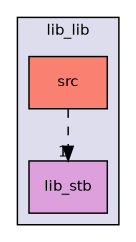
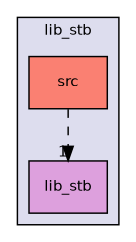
(68, 31) -> (68, 31)
